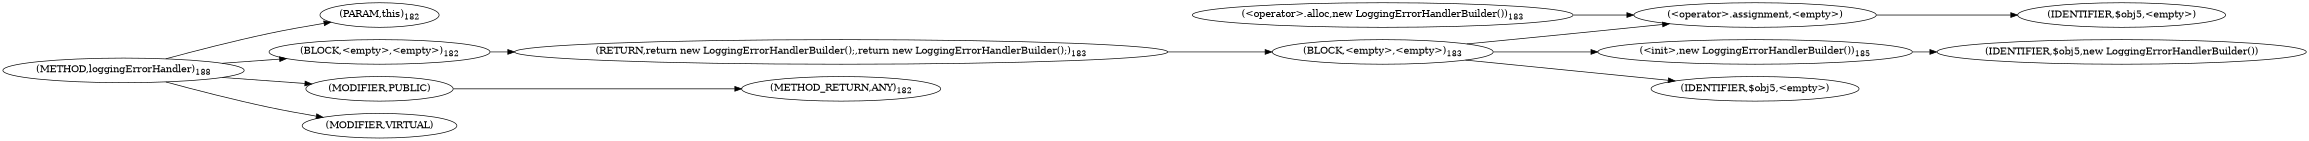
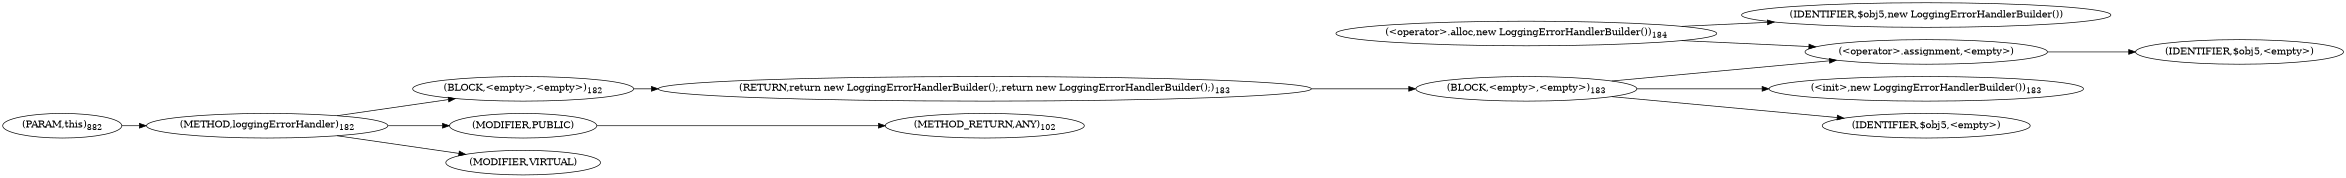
(412, 14) -> (95, 125)
(1516, 14) -> (1660, 32)
(244, 39) -> (131, 126)
(1863, 51) -> (2034, 88)
(1921, 52) -> (1724, 24)
(203, 69) -> (347, 125)
(904, 88) -> (1048, 125)
